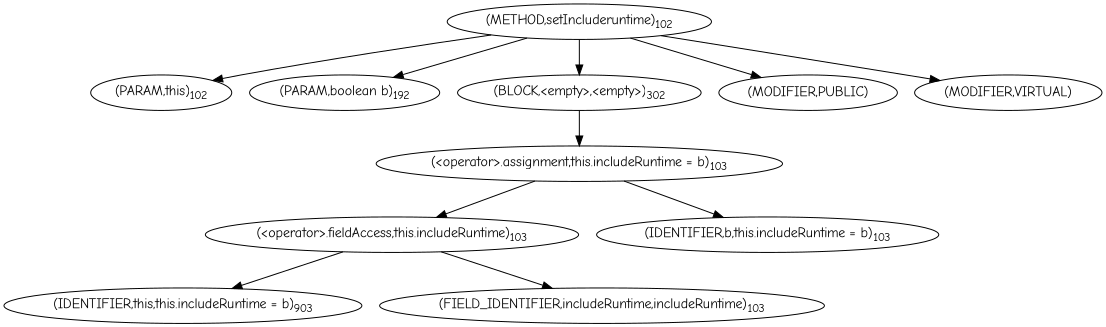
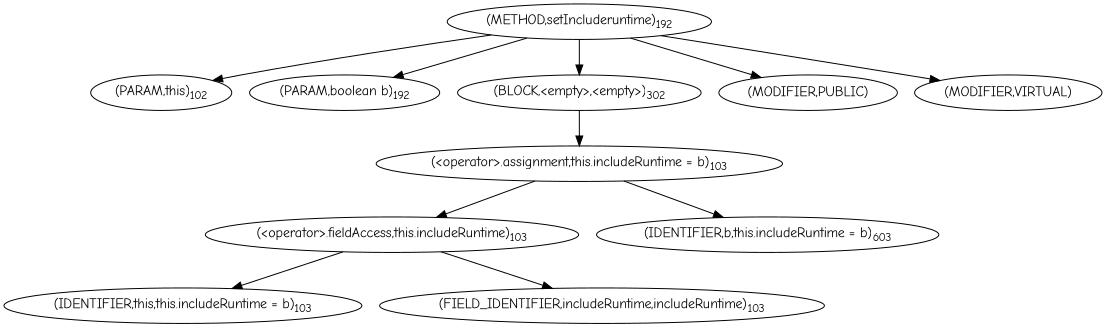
(664, 20) -> (664, 20)
(882, 233) -> (882, 233)
(303, 304) -> (303, 304)
